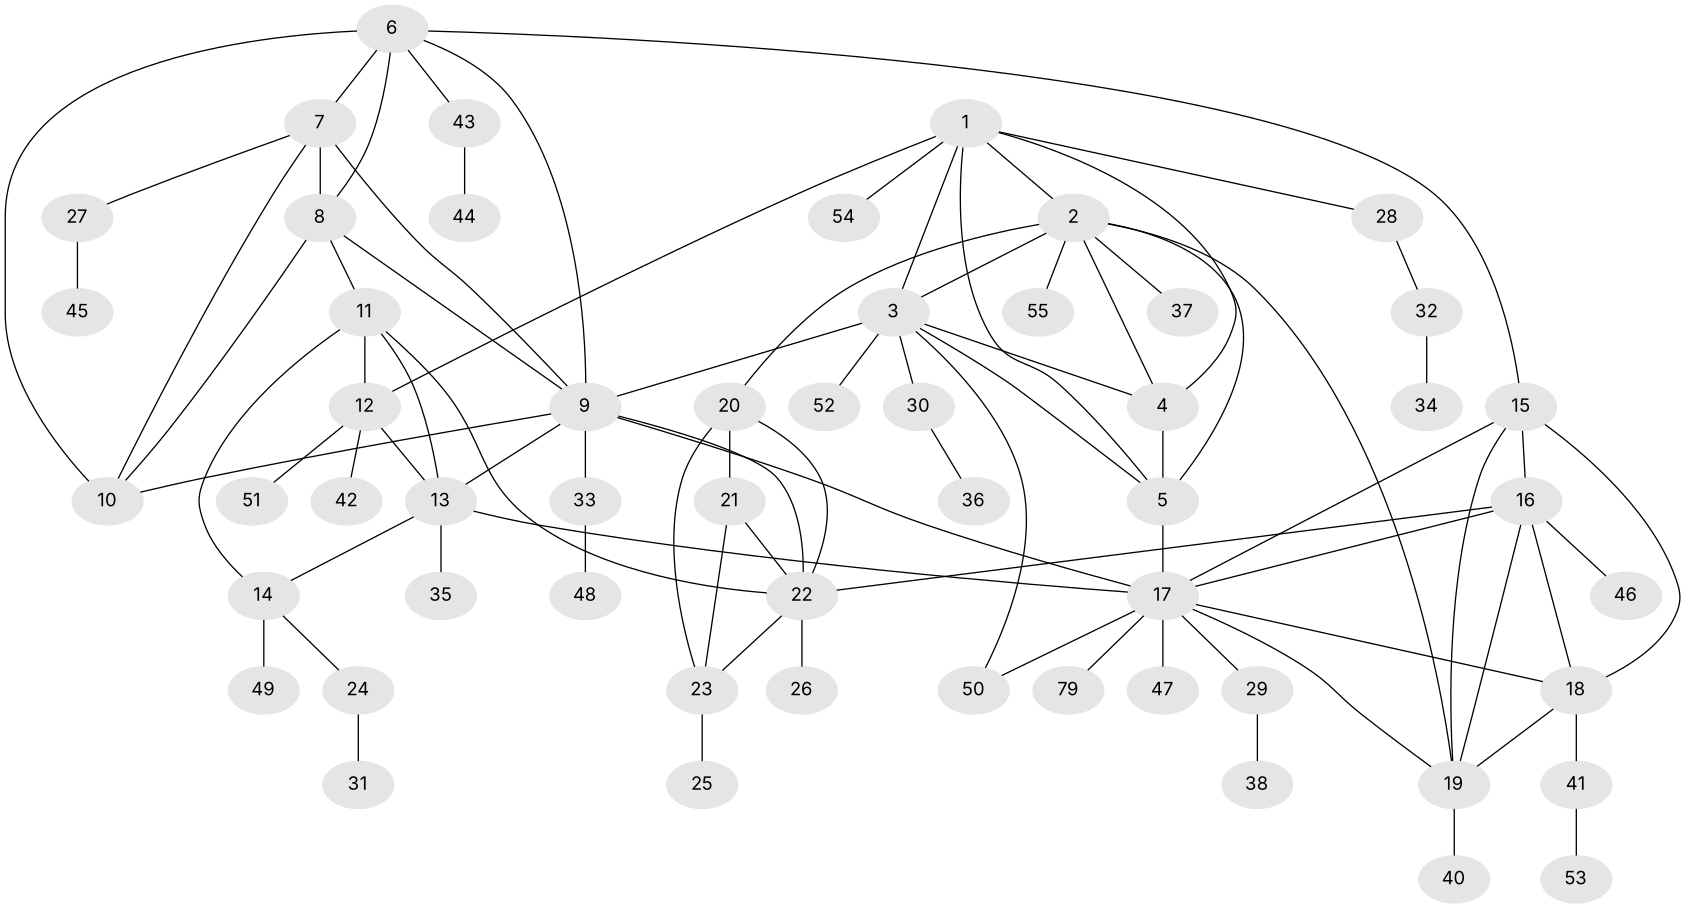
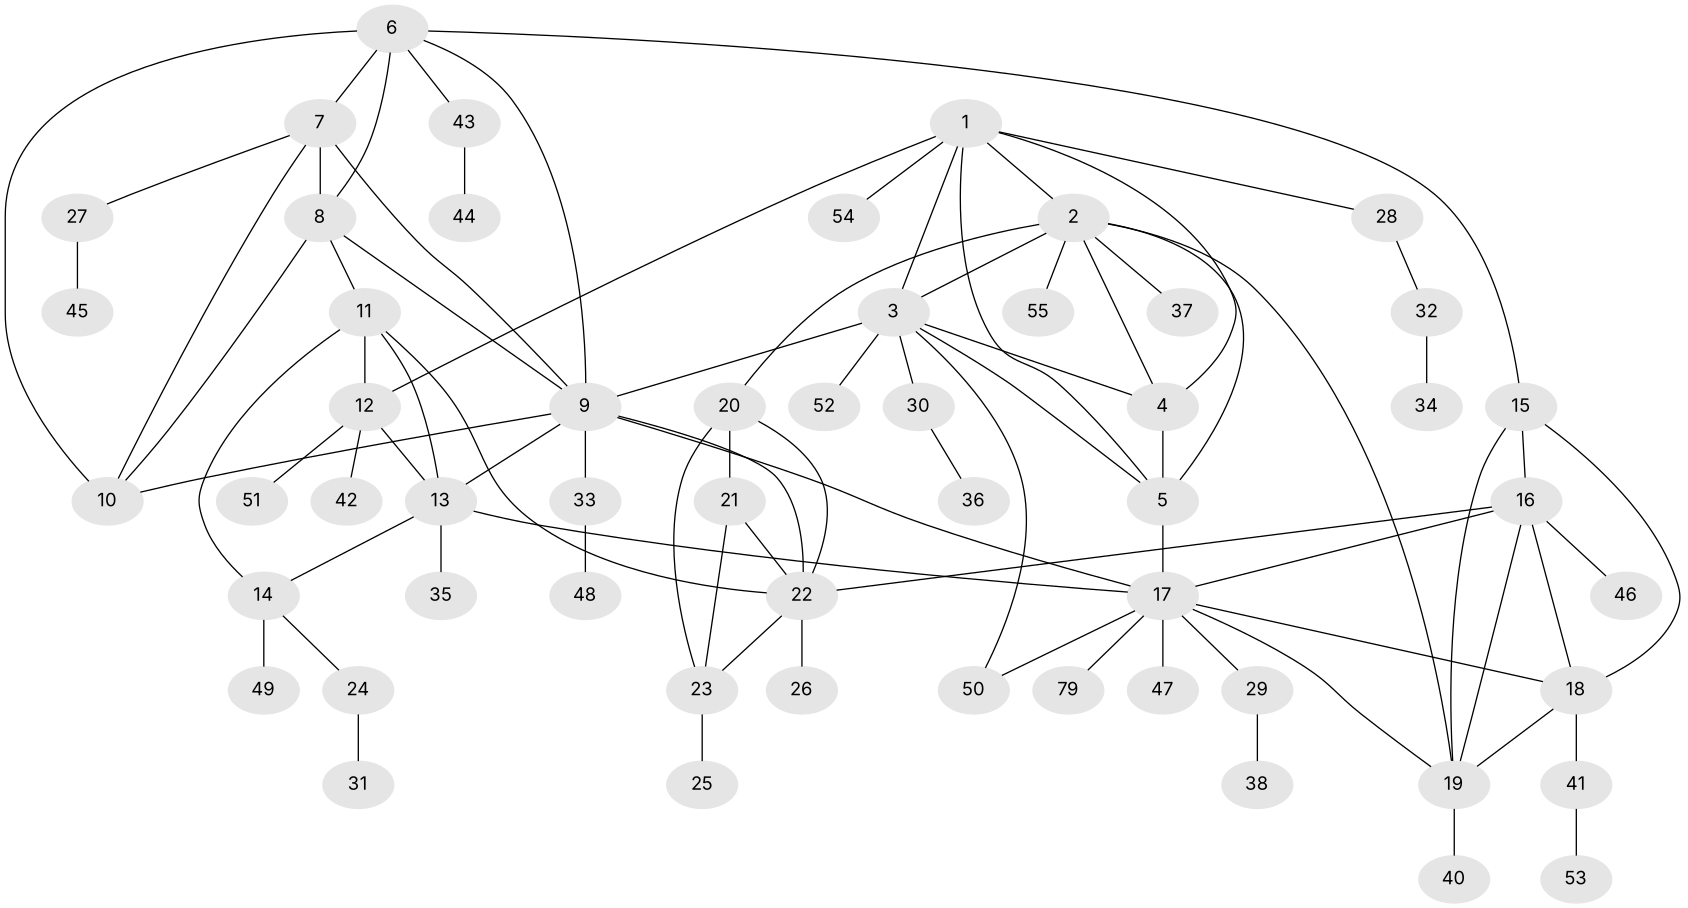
(1342, 501) -> none
